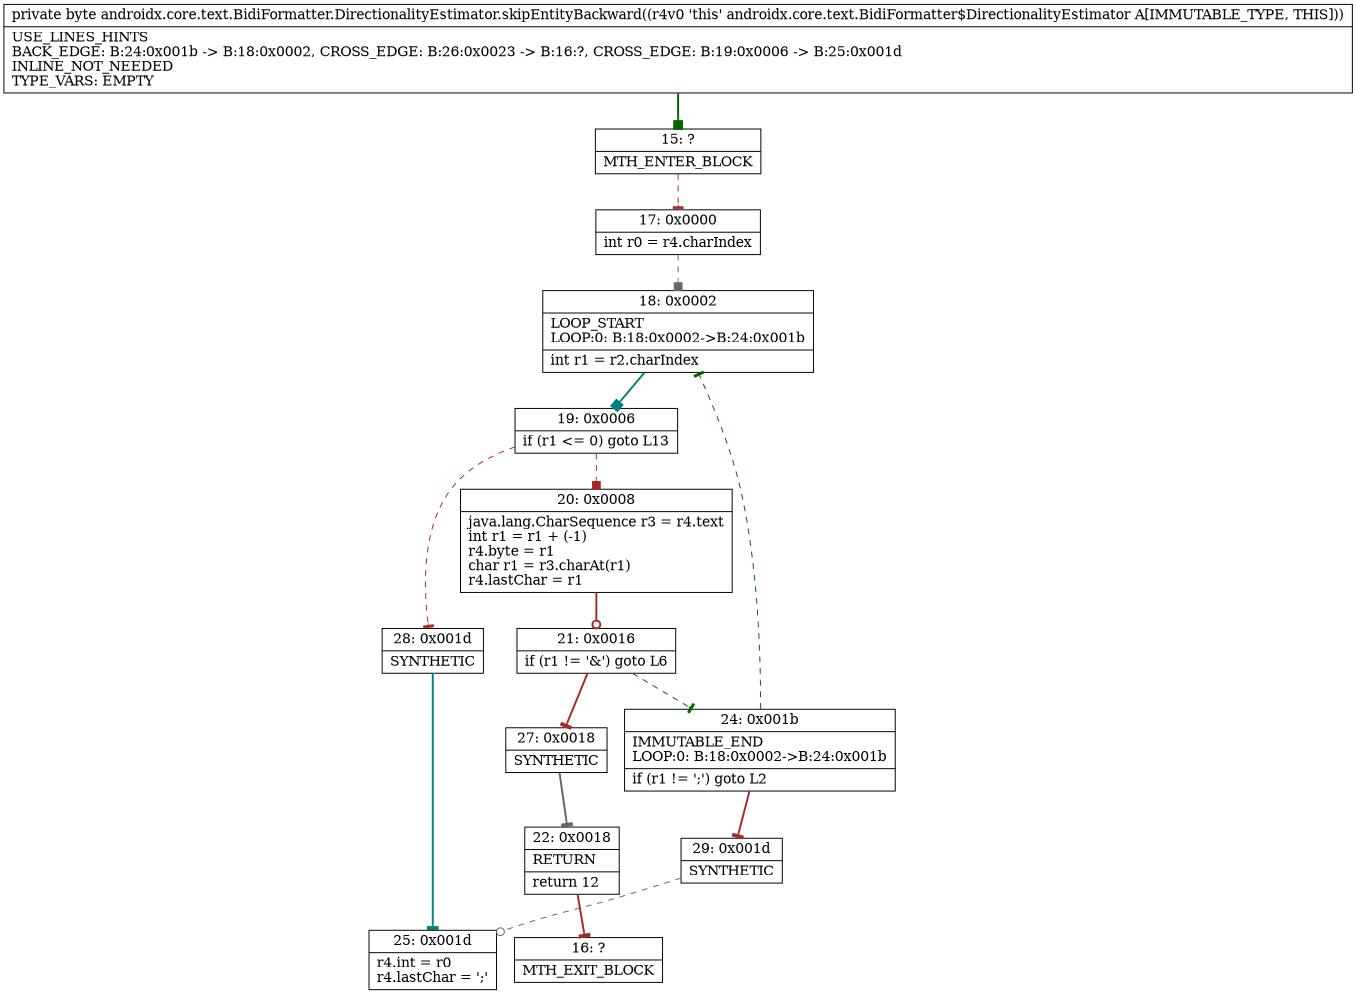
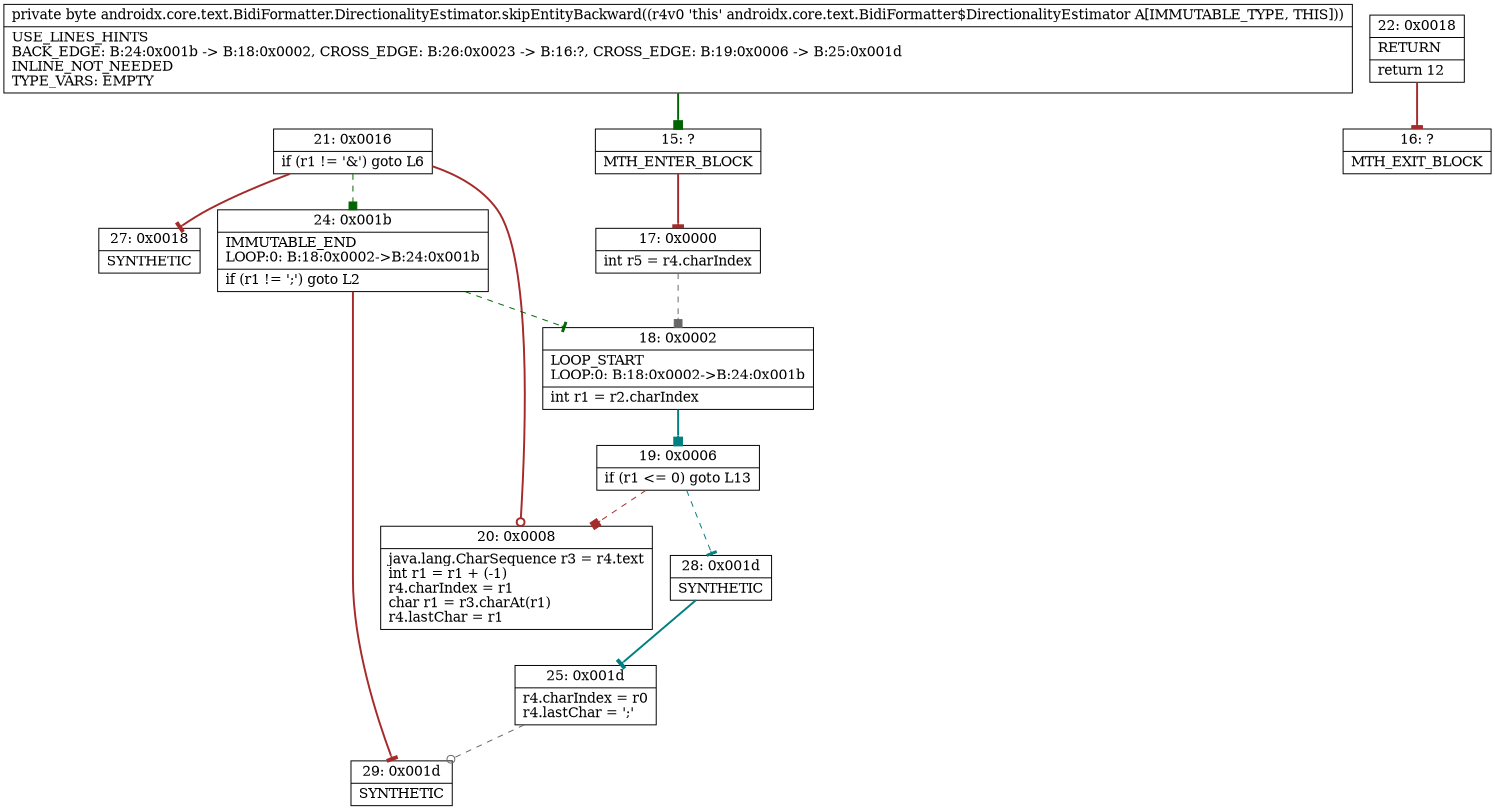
(678, 189) -> (678, 199)
(678, 243) -> (678, 261)
(437, 516) -> (699, 521)
(512, 552) -> (451, 589)
(596, 607) -> (522, 322)
(661, 690) -> (353, 187)
(563, 797) -> none
(593, 905) -> (489, 741)
(414, 963) -> (586, 699)
